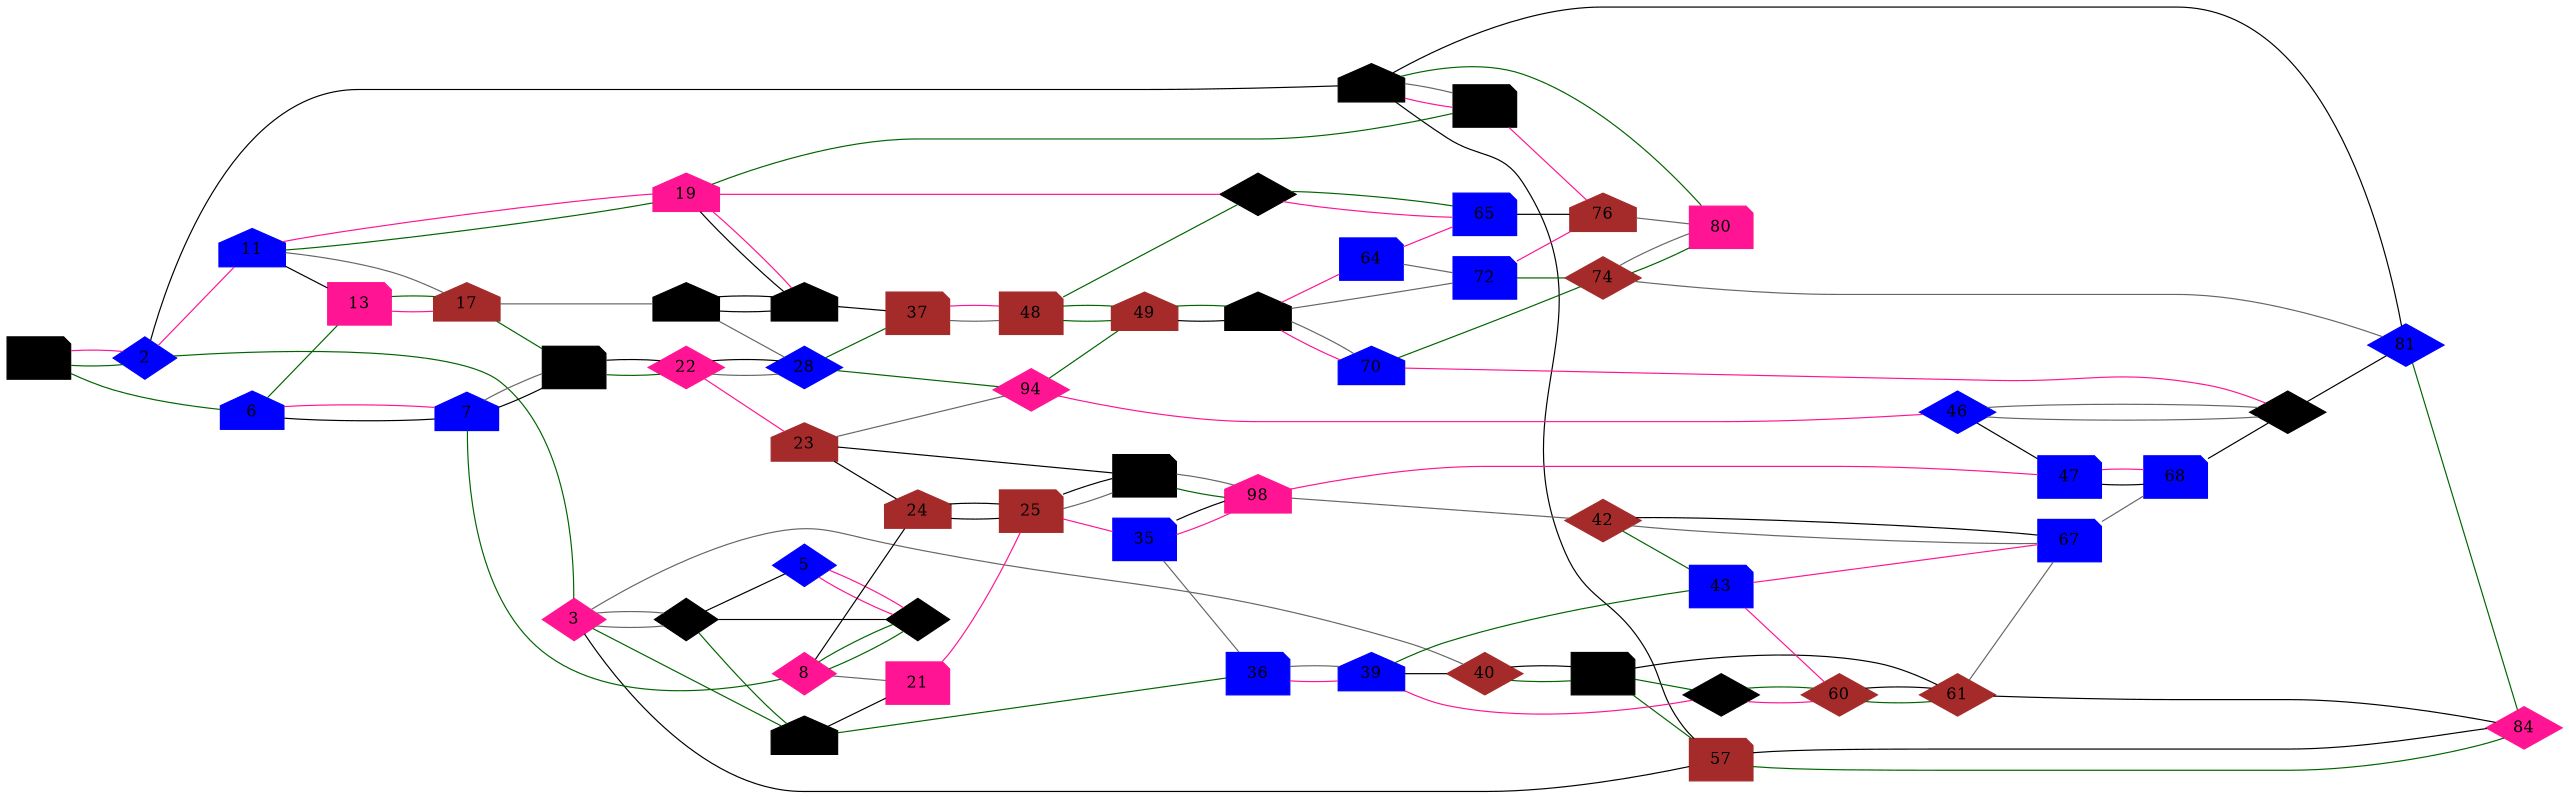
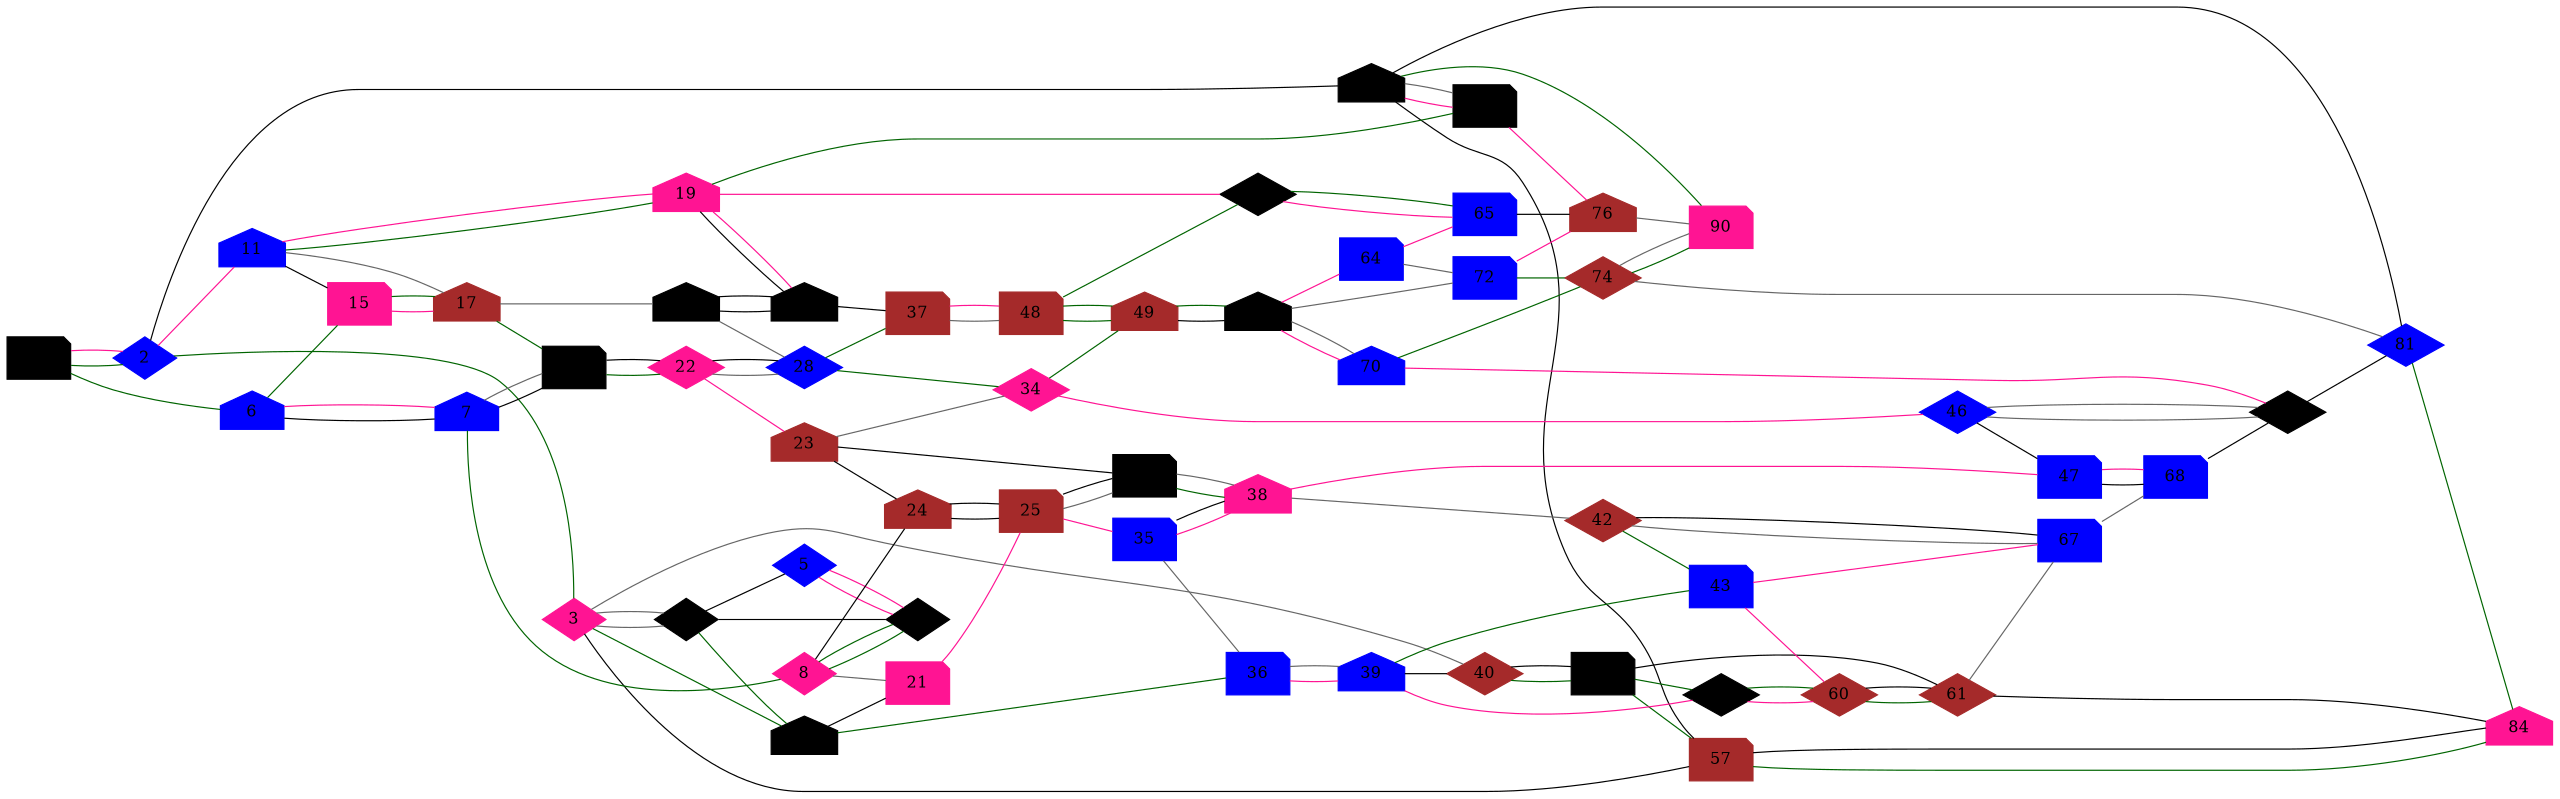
(1721, 227) -> (1721, 227)
(360, 304) -> (360, 304)
(1031, 390) -> (1031, 390)
(1258, 496) -> (1258, 496)
(2524, 728) -> (2519, 728)
